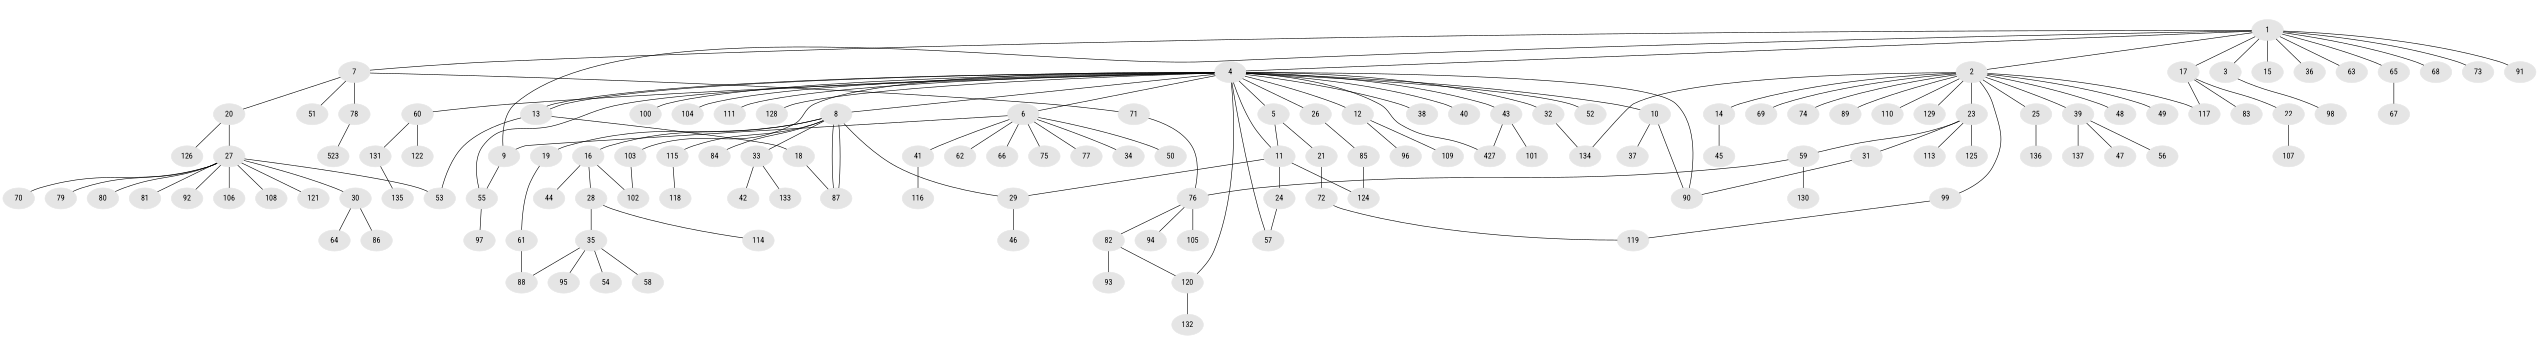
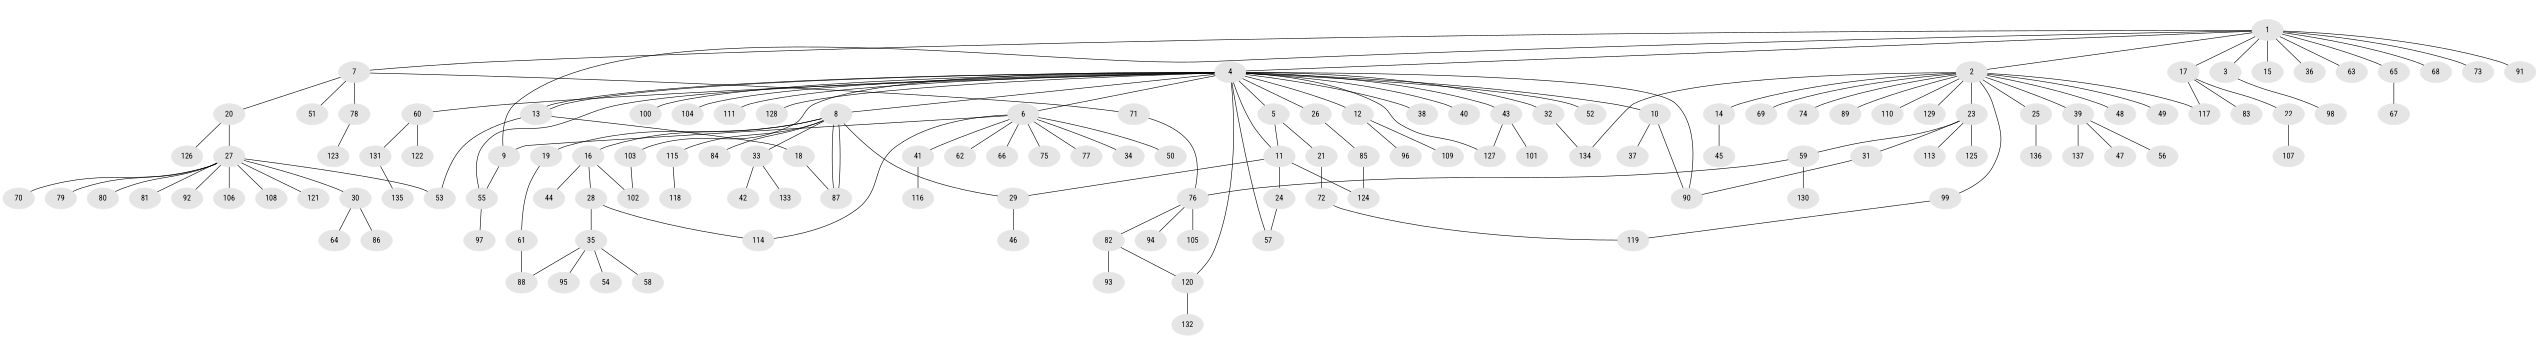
(333, 156) -> (333, 156)
(1490, 156) -> (1490, 156)
none -> (881, 165)
